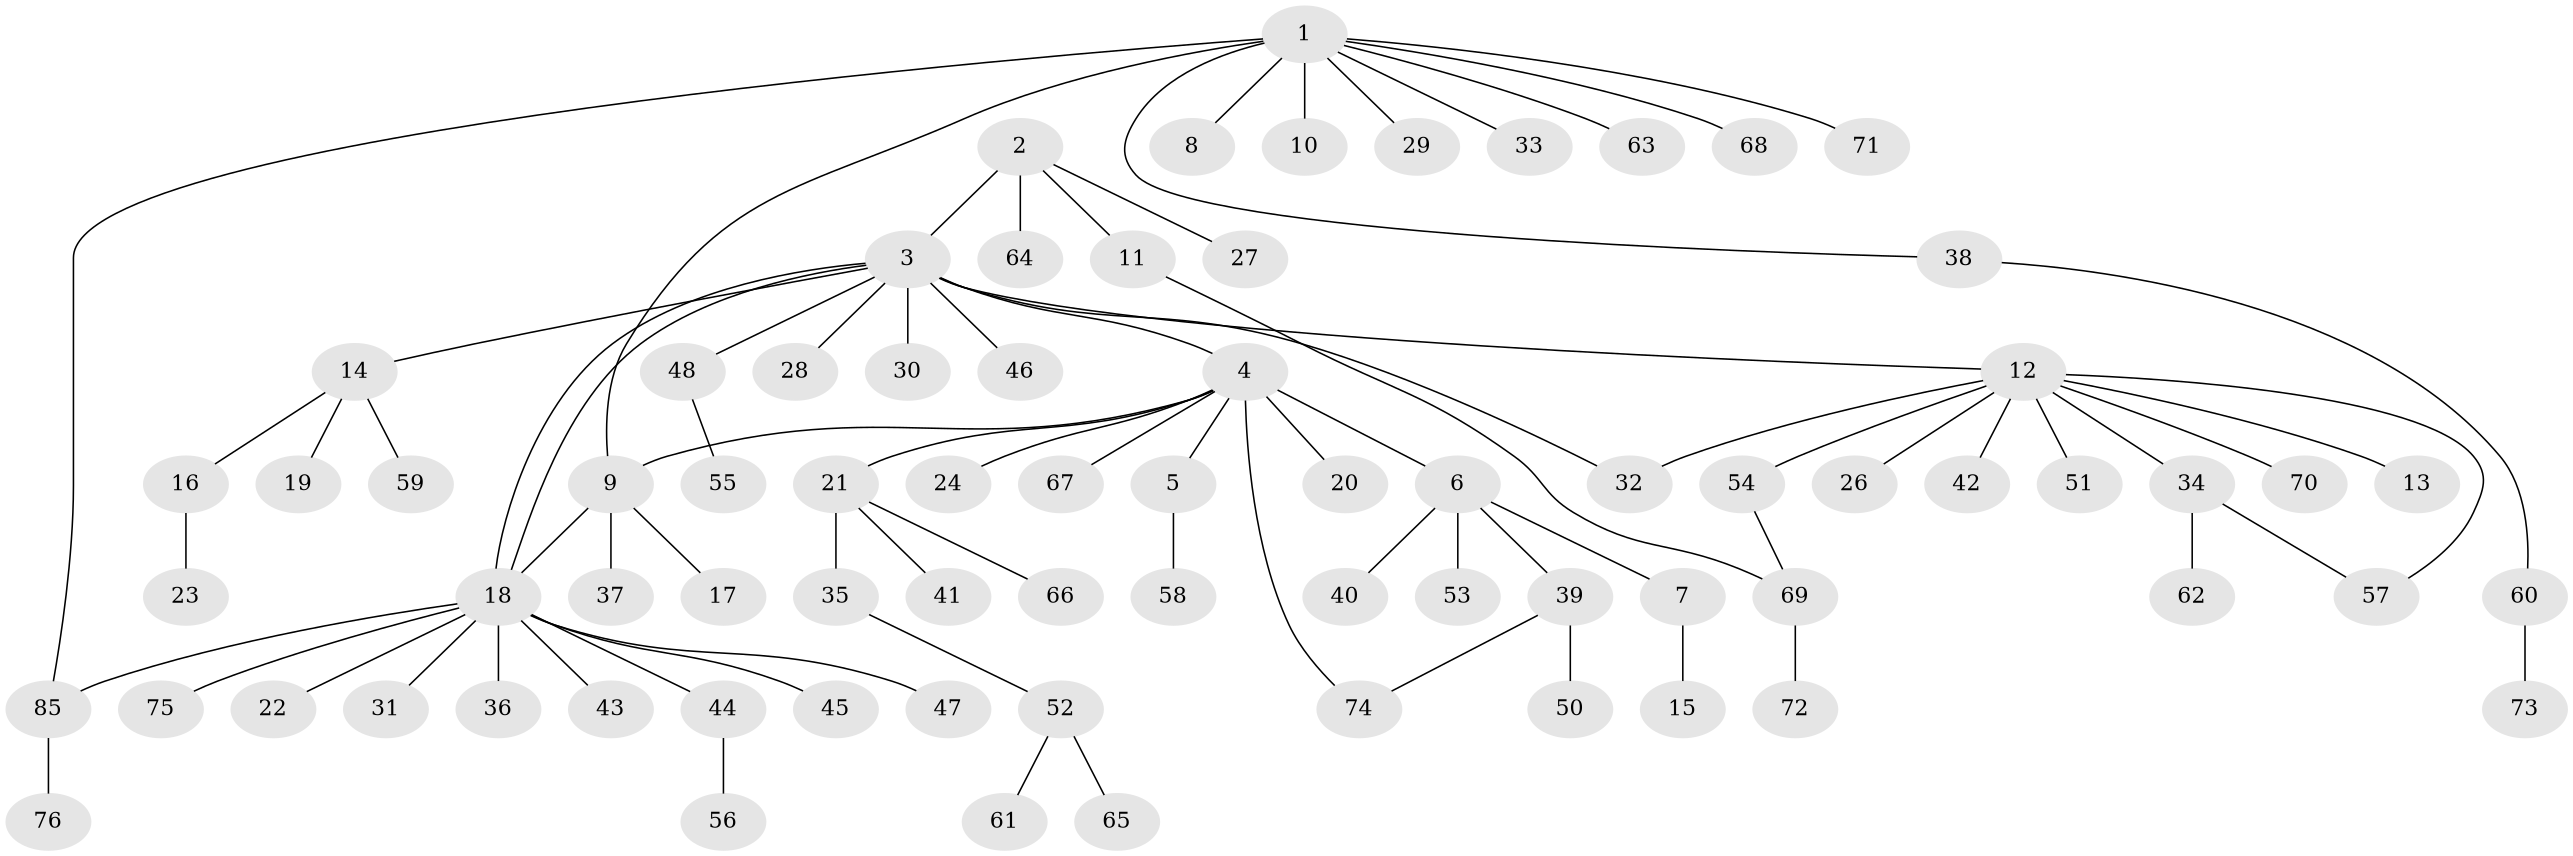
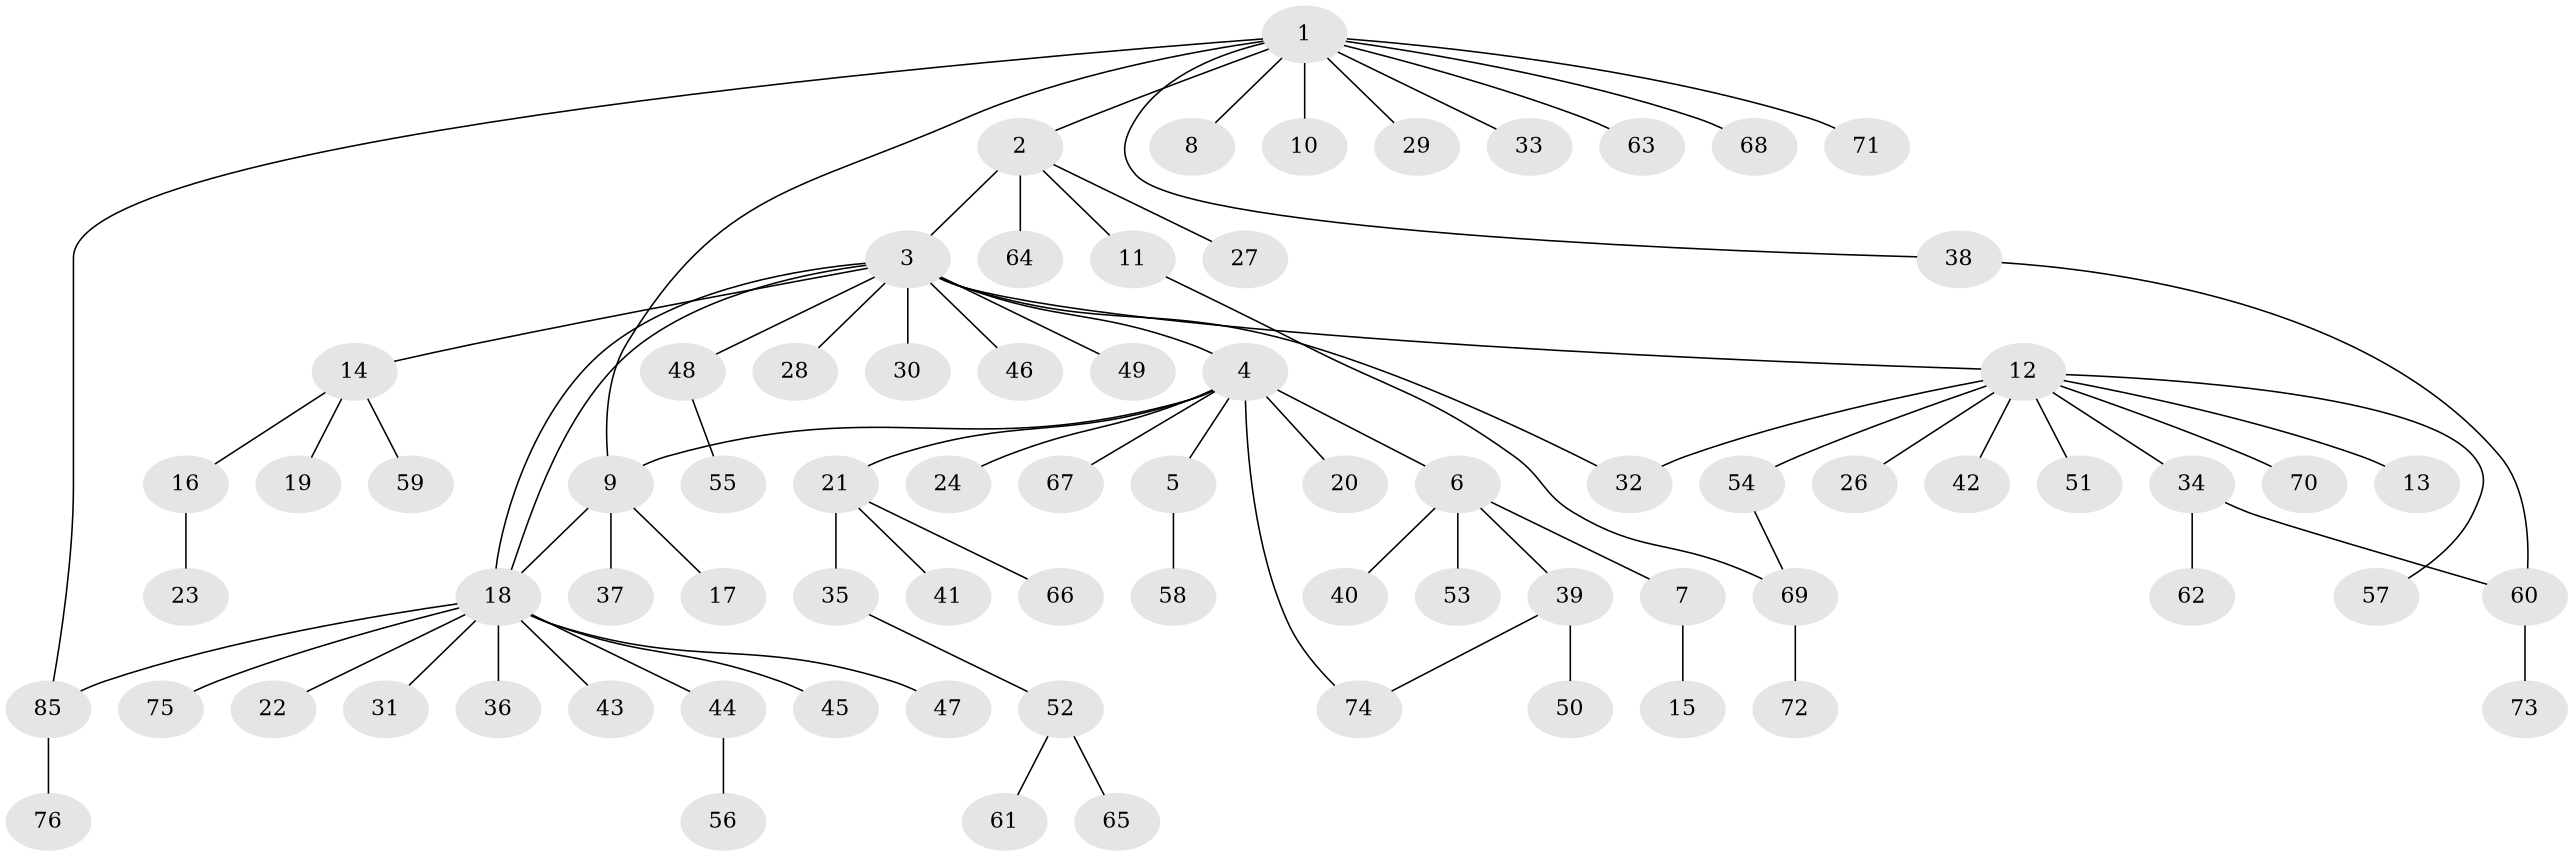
none -> (1140, 97)
none -> (1133, 372)
(2284, 541) -> (2355, 546)
